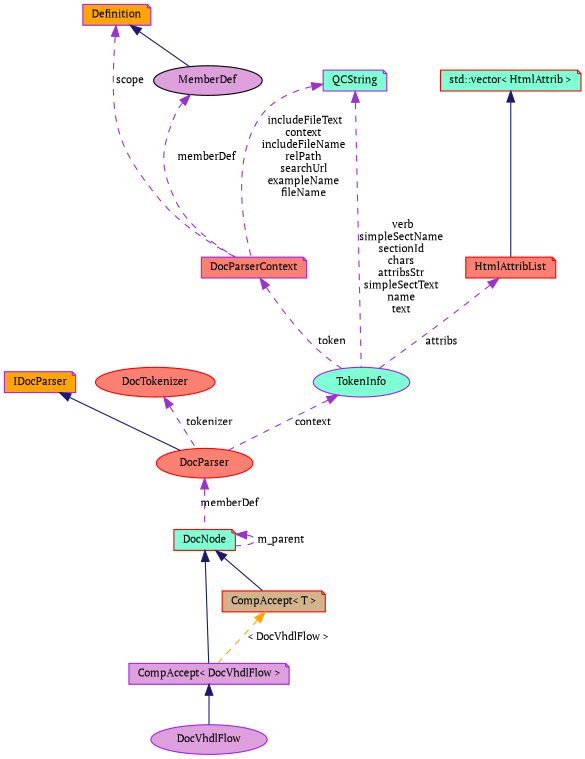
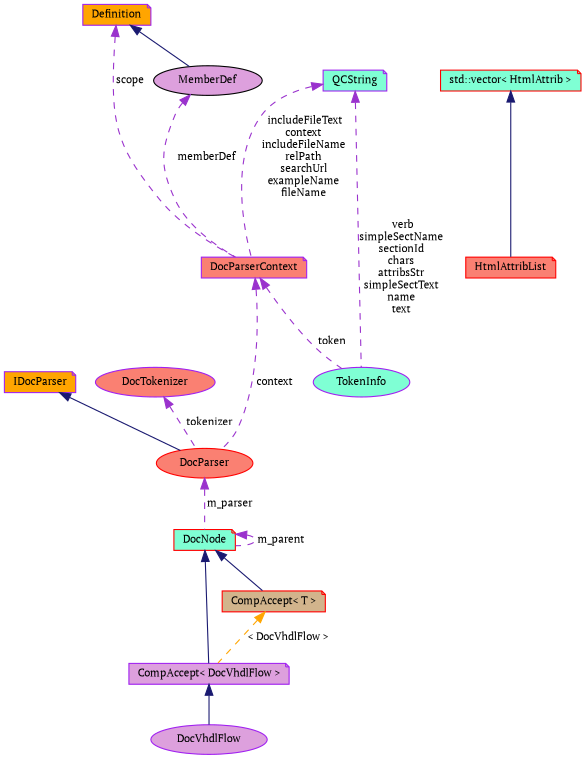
(435, 327) -> none
(155, 382) -> (155, 382)
(278, 425) -> (253, 373)
(229, 504) -> (229, 504)
